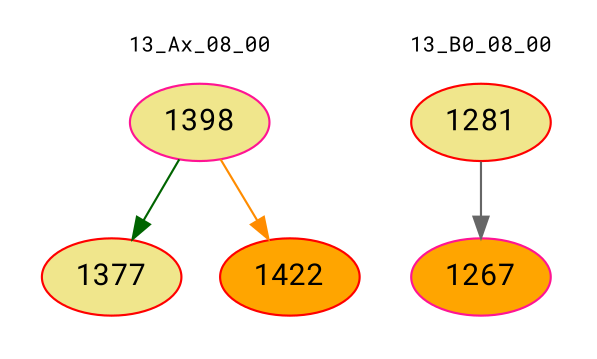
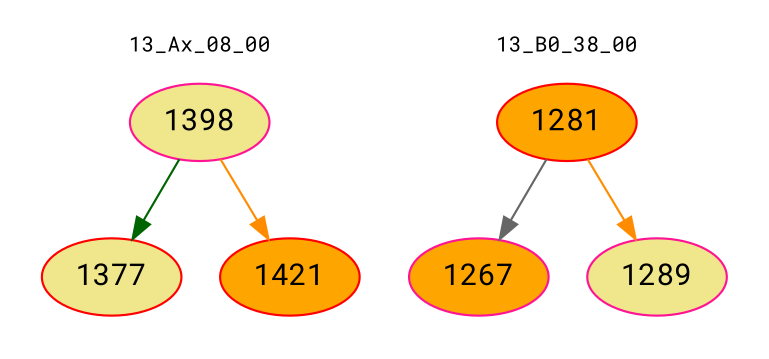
(482, 46) -> (568, 46)
(481, 122) -> (567, 122)
(290, 277) -> (290, 277)
none -> (657, 277)
